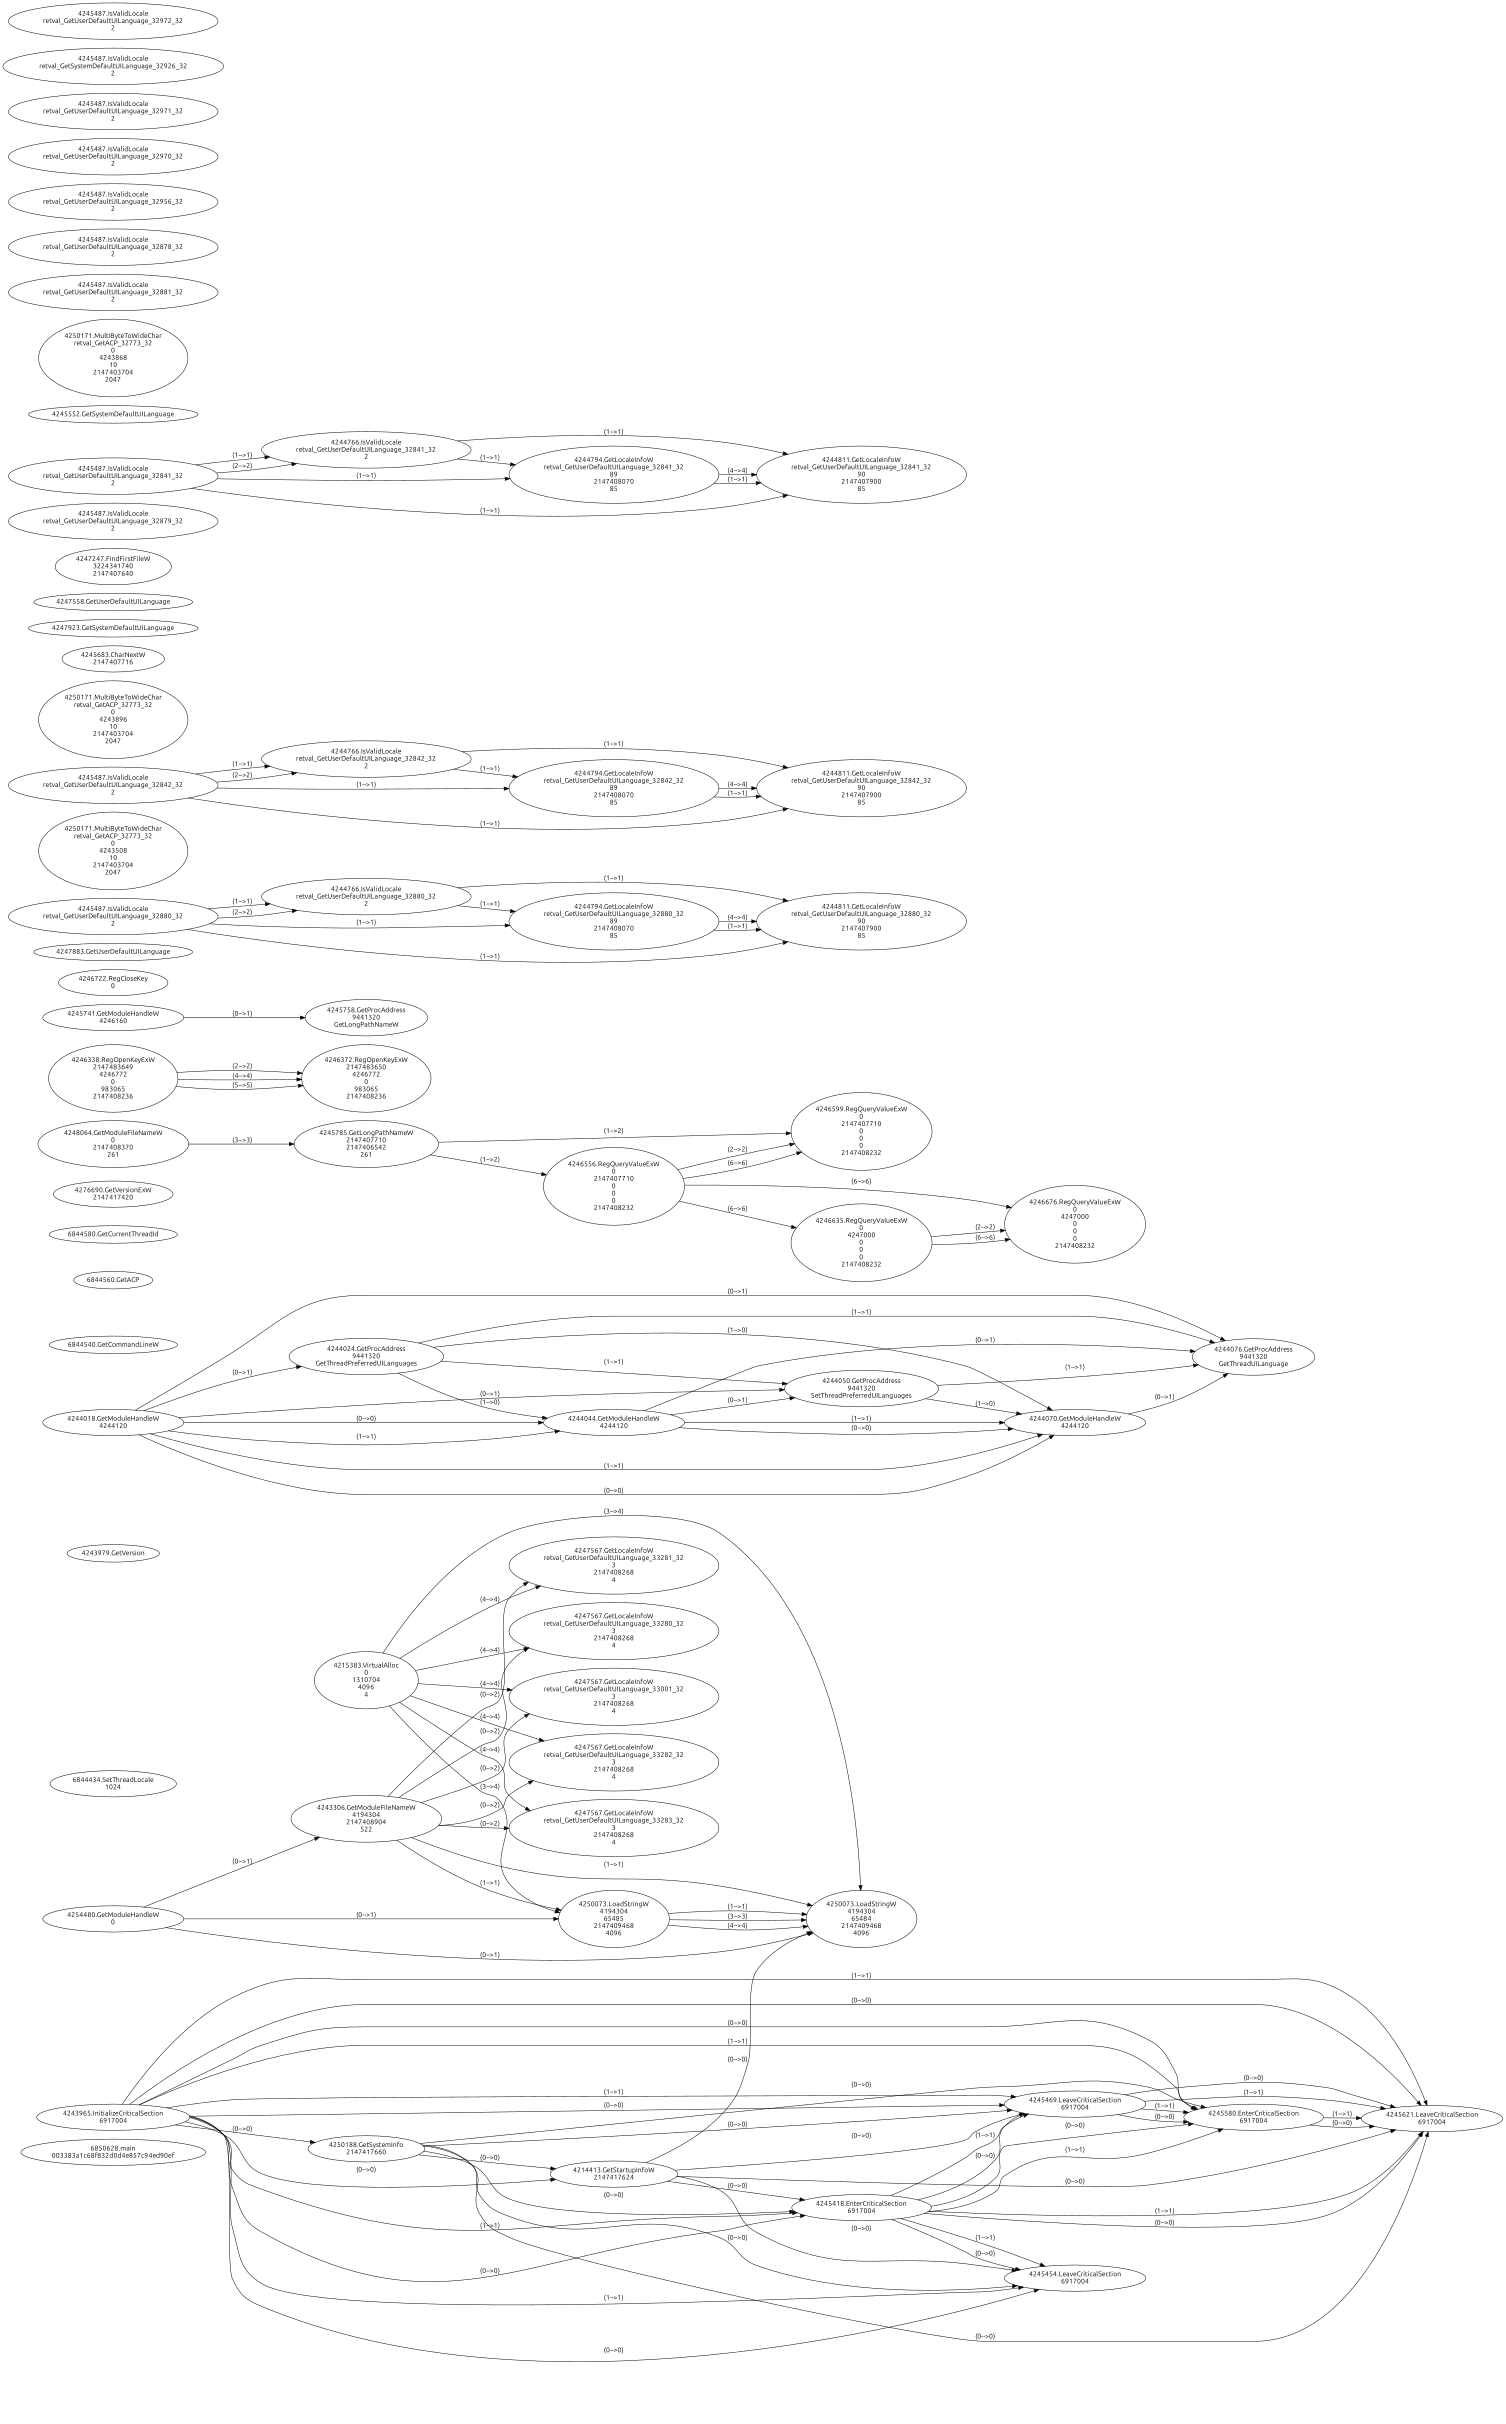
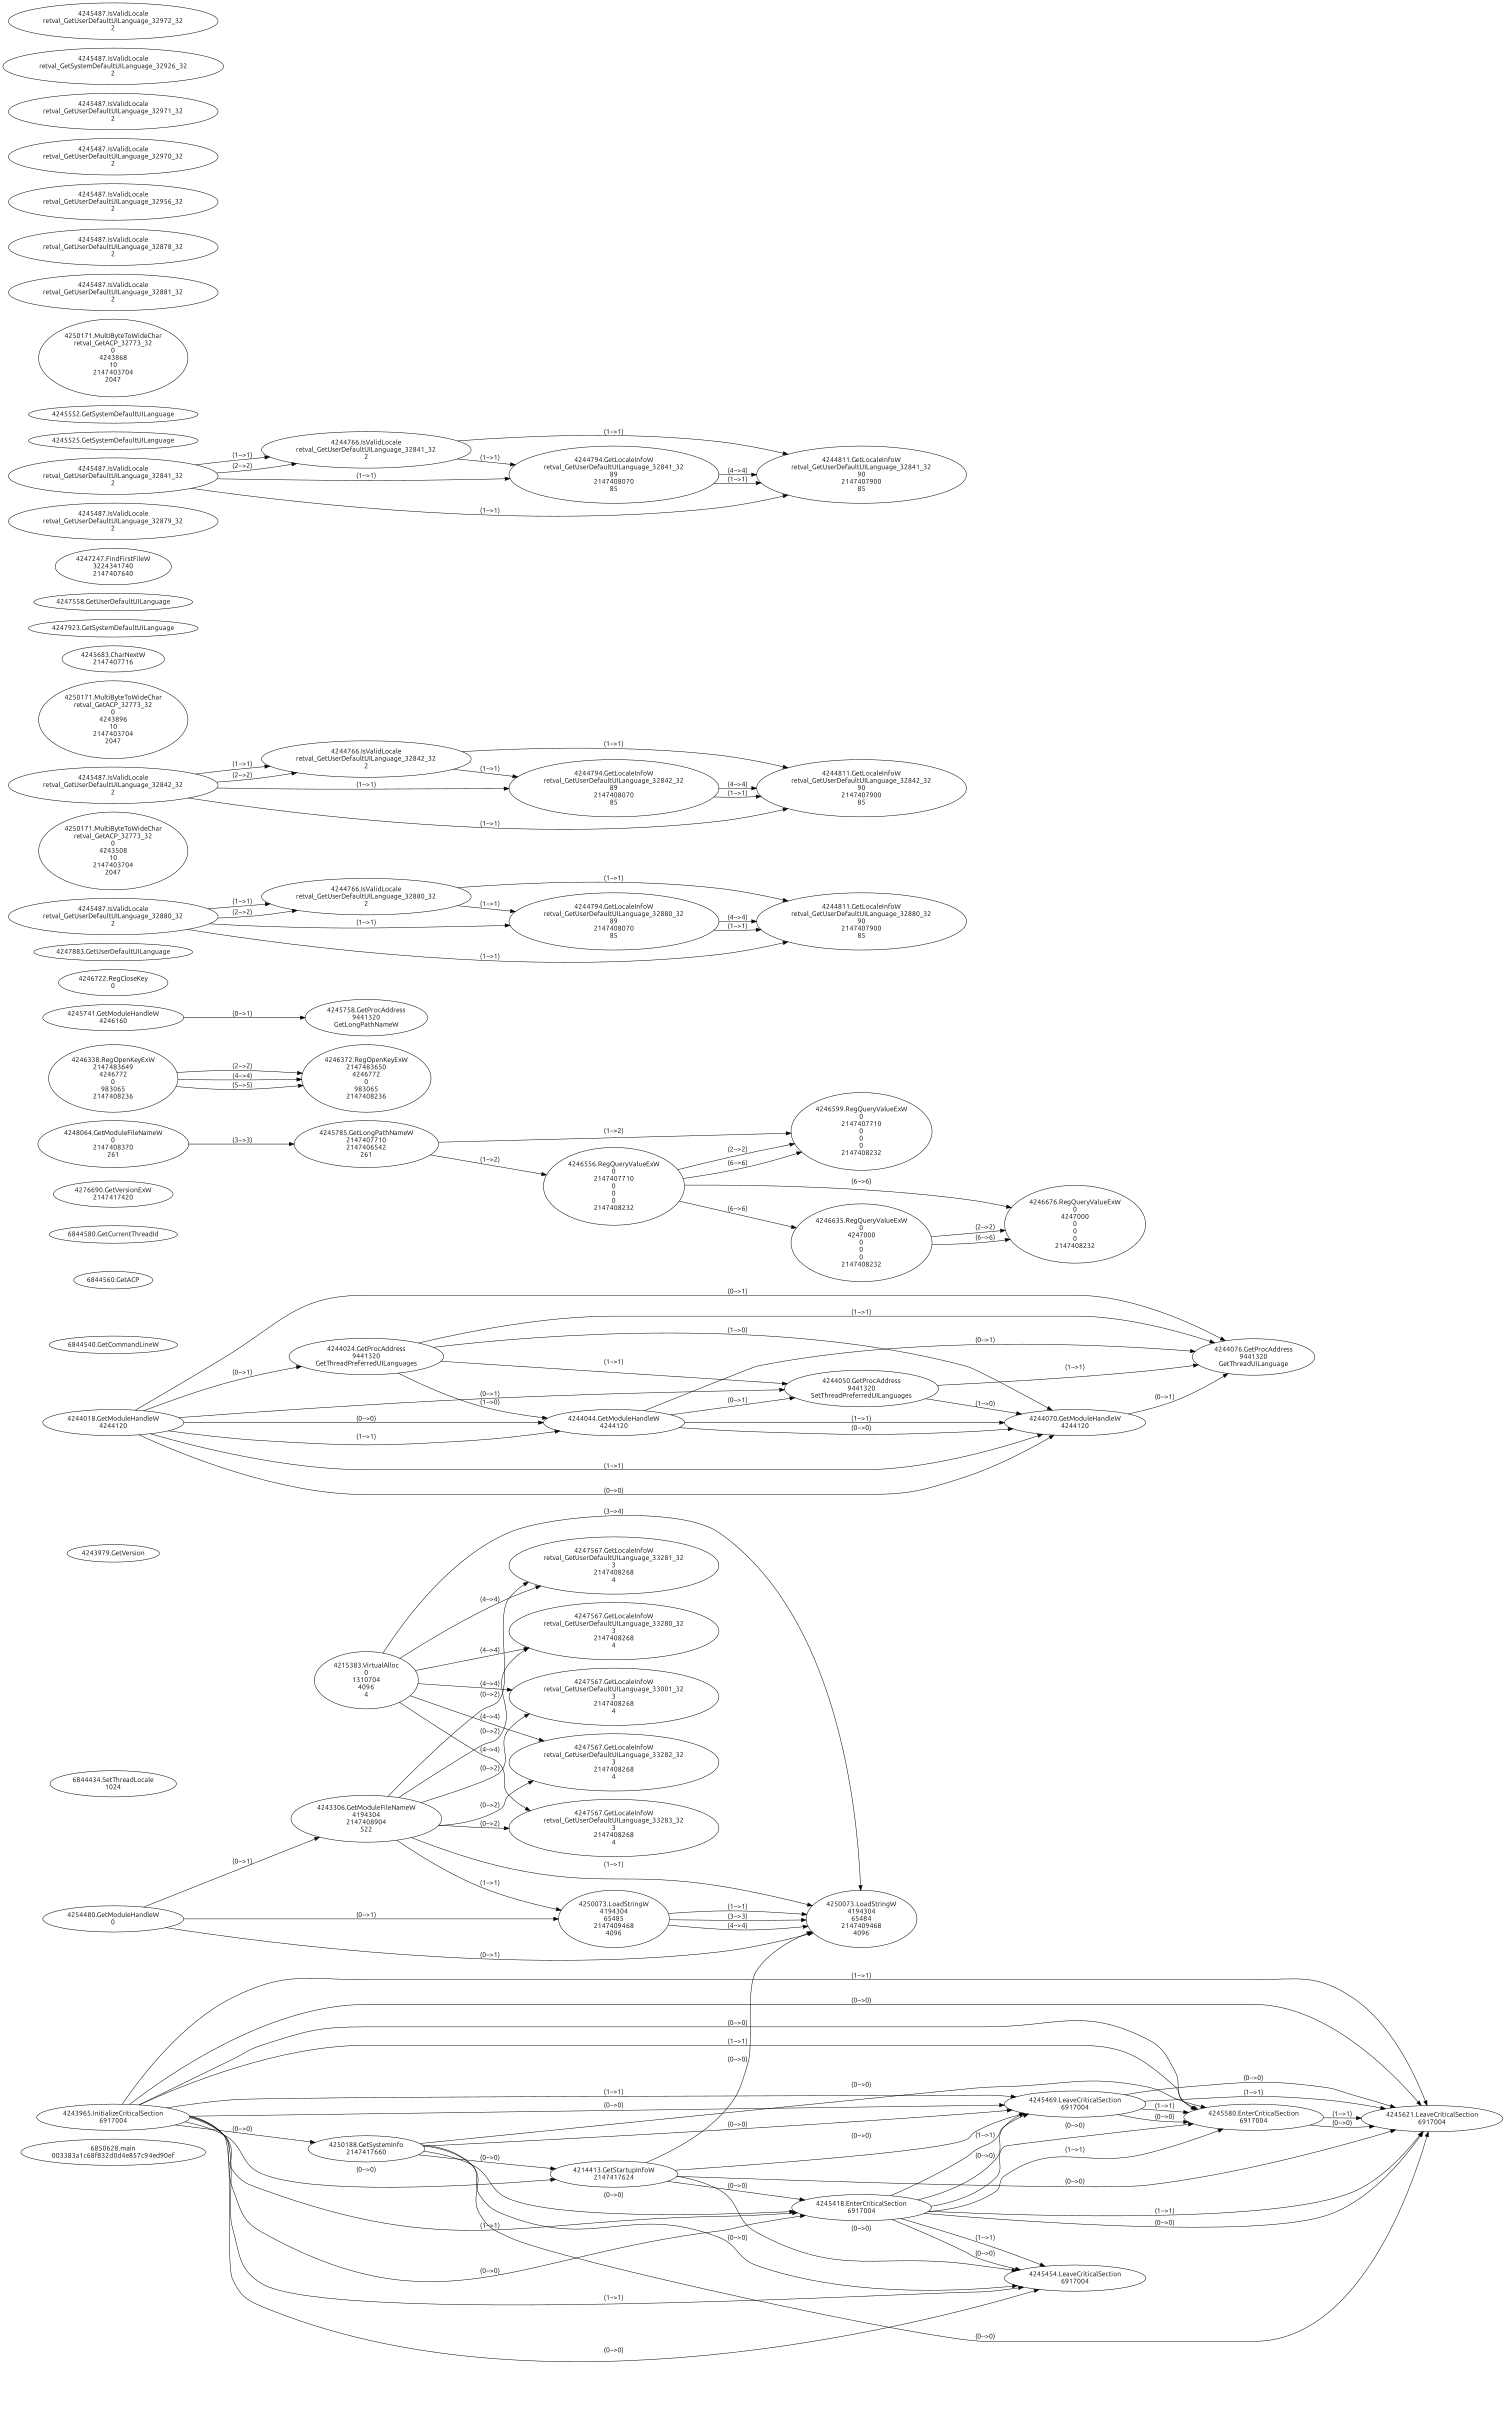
none -> (113, 441)
(498, 1799) -> none
